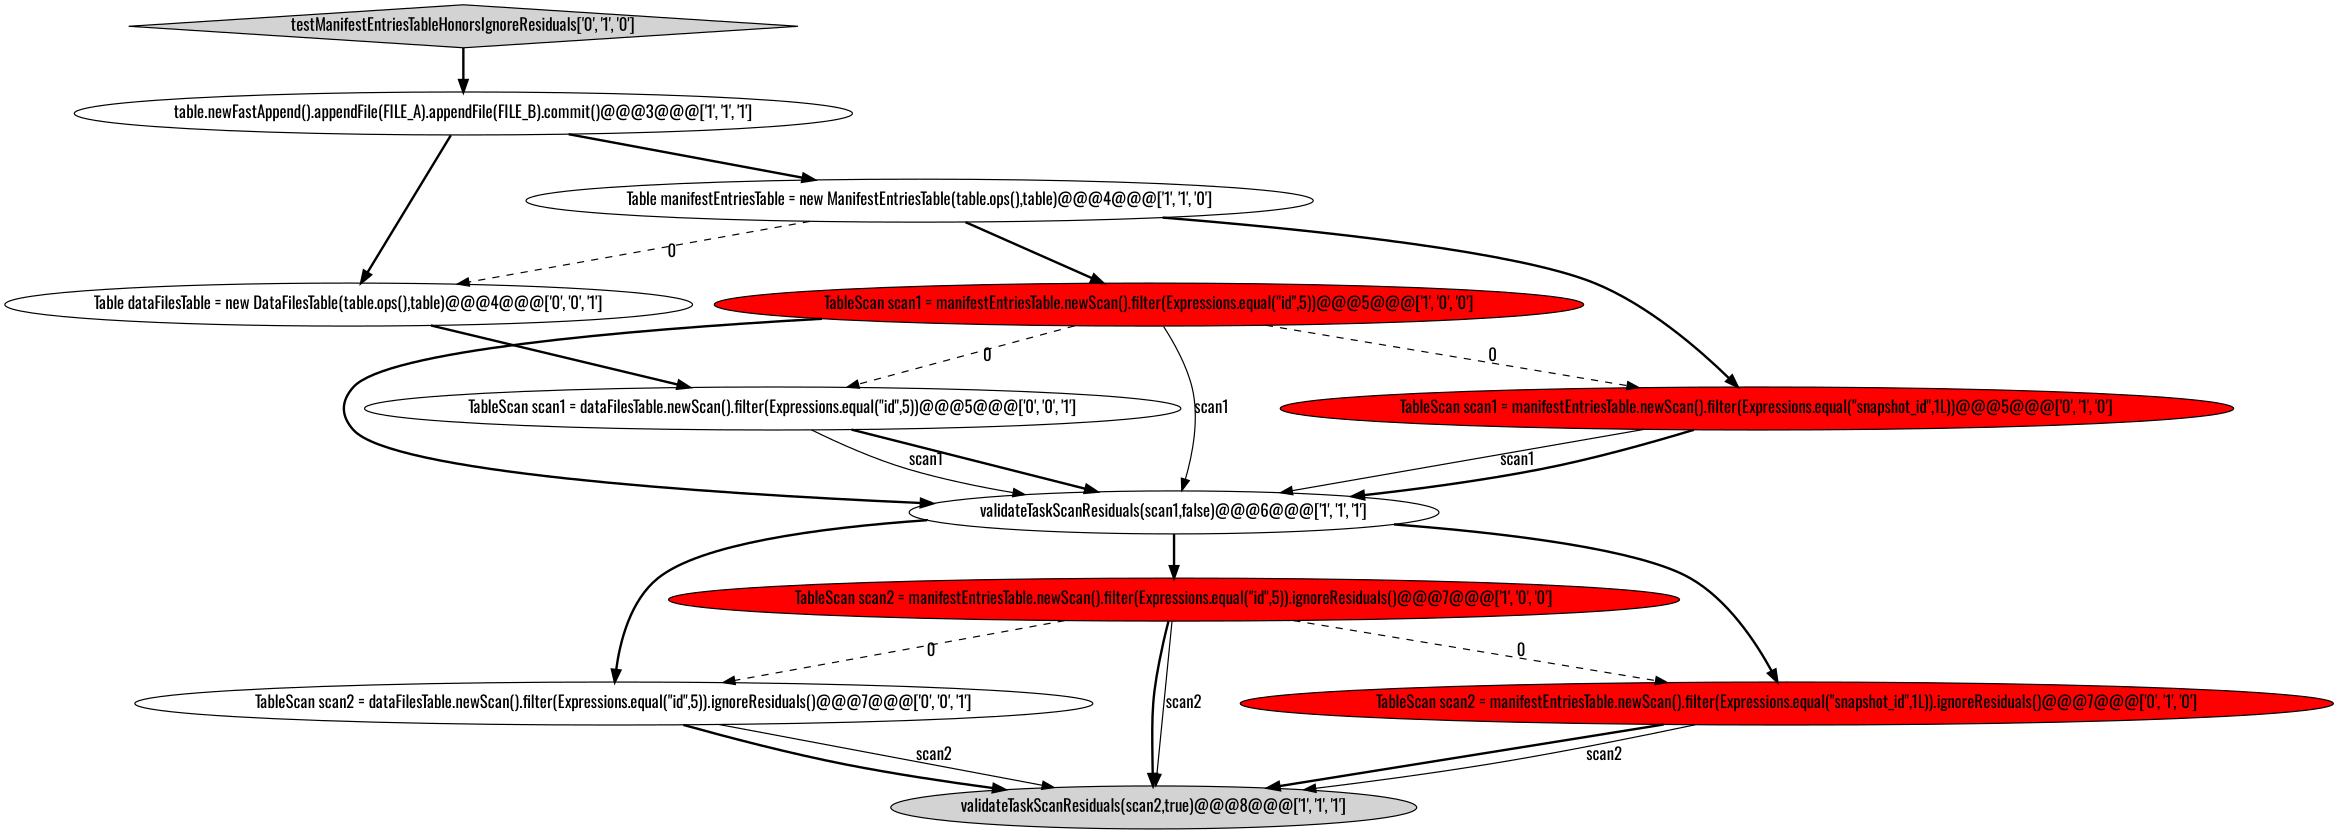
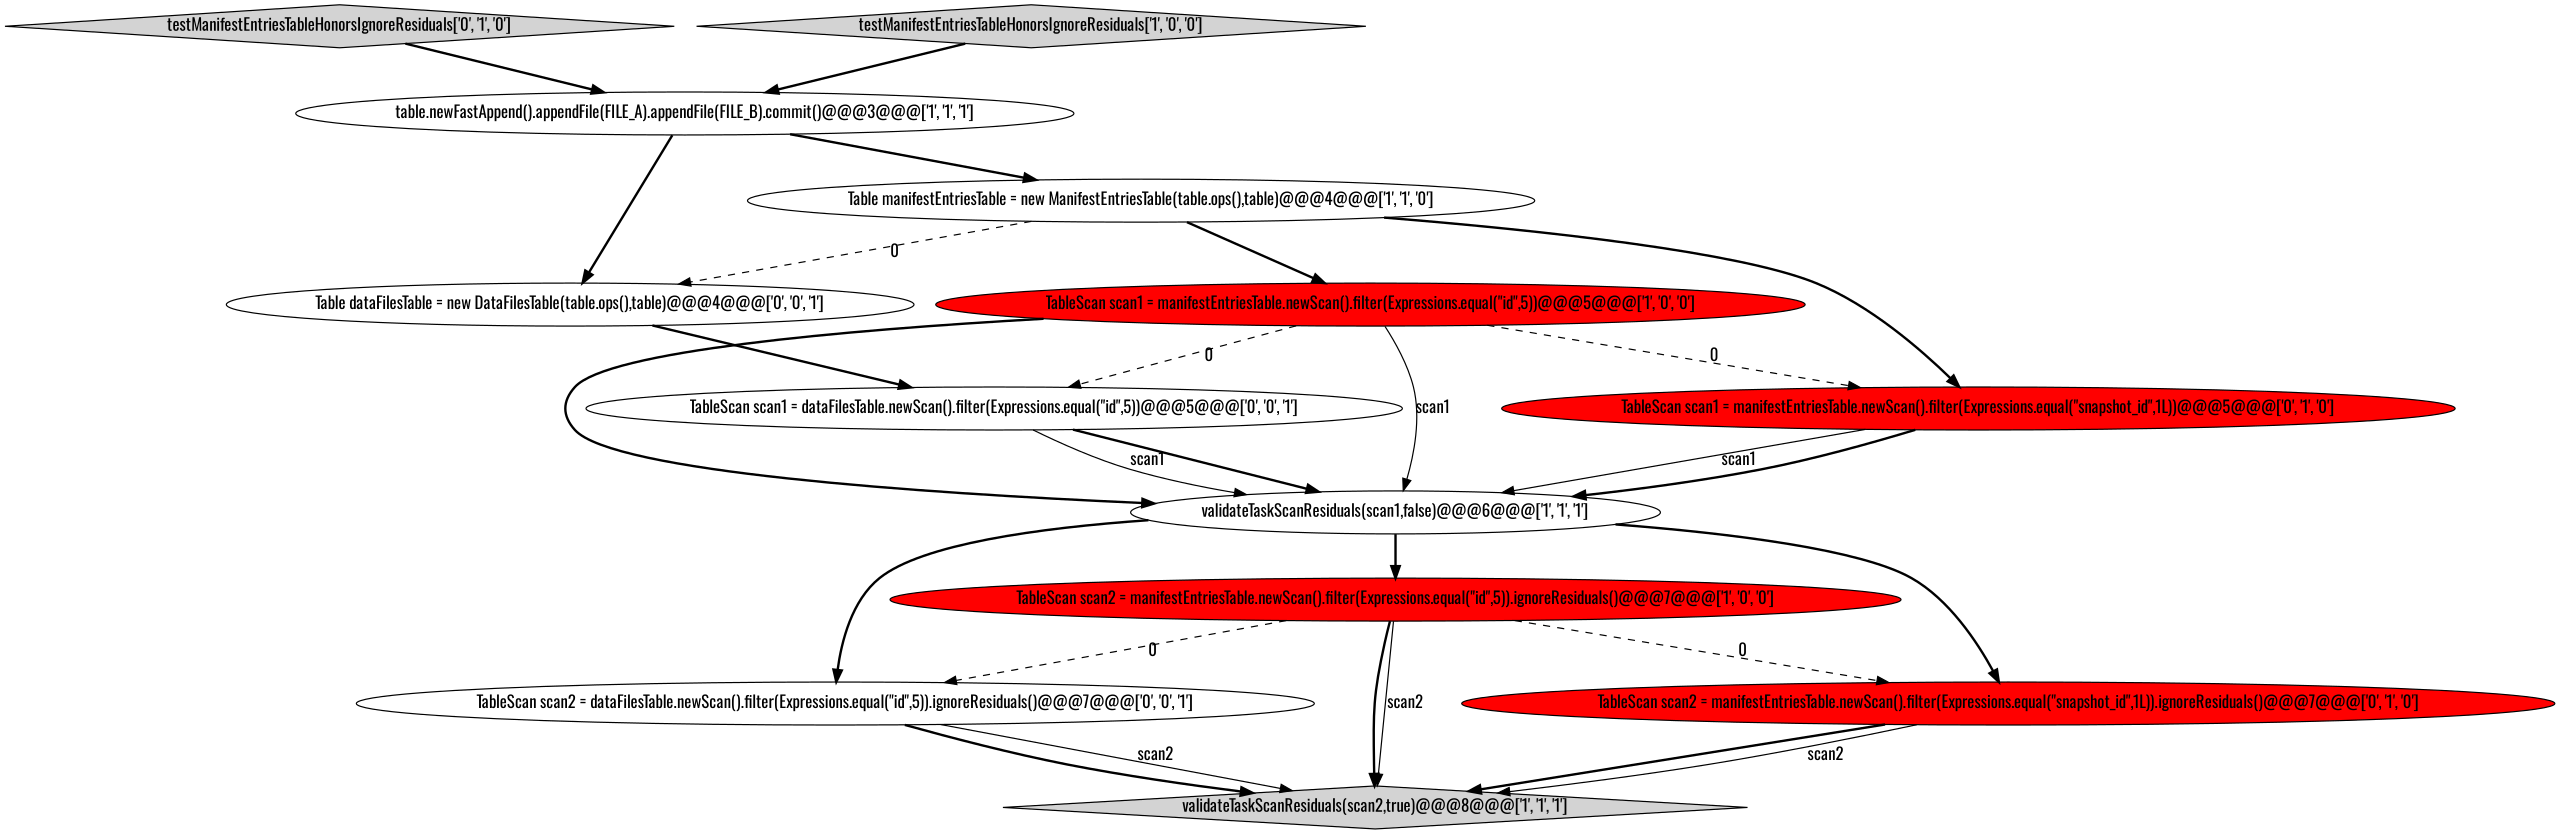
none -> (1031, 26)
(1154, 807) -> (1375, 807)
